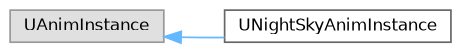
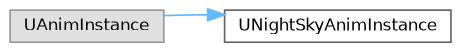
(203, 38) -> (186, 15)
